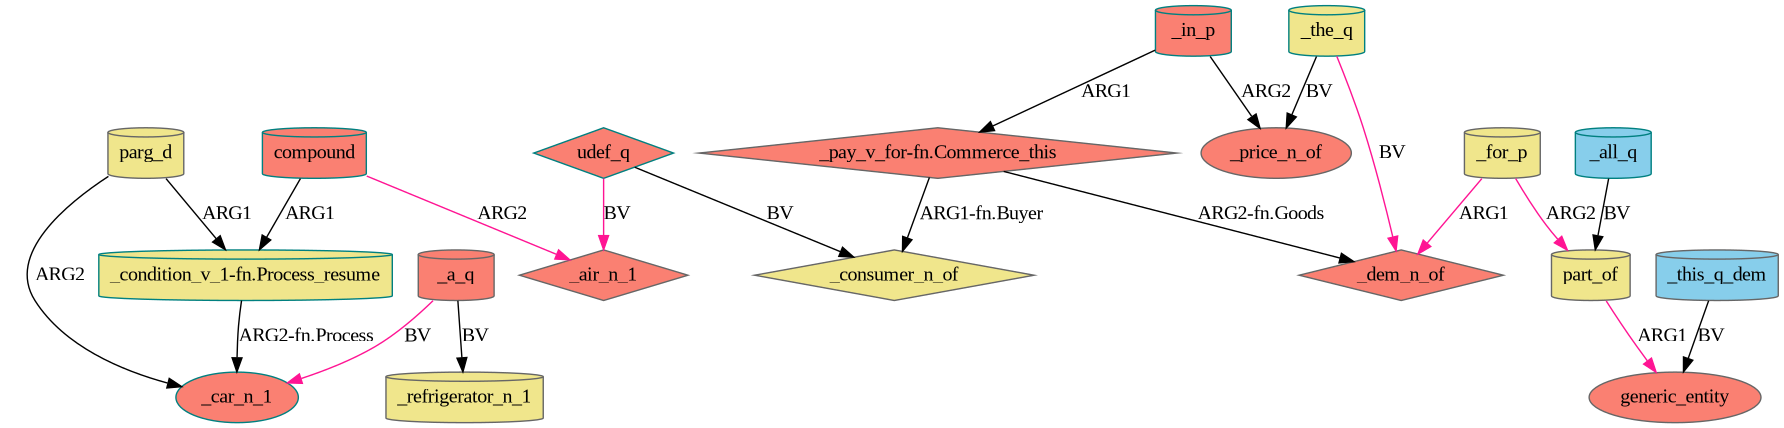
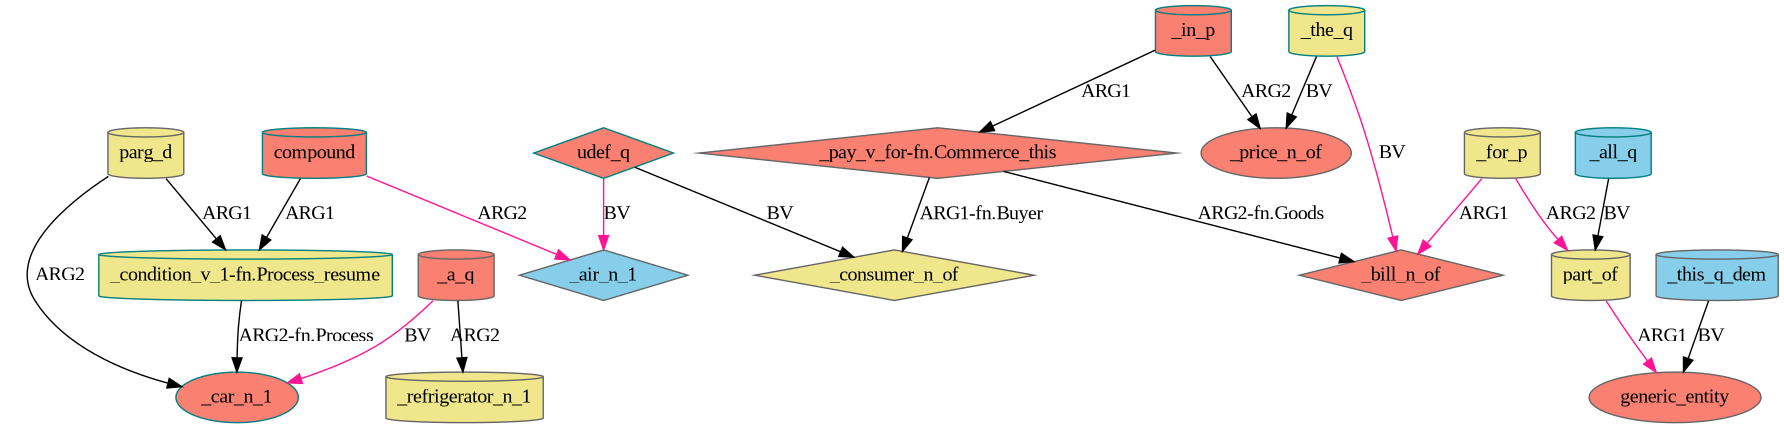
(604, 275) -> (604, 275)
(1401, 275) -> (1401, 275)
(475, 336) -> (475, 336)
